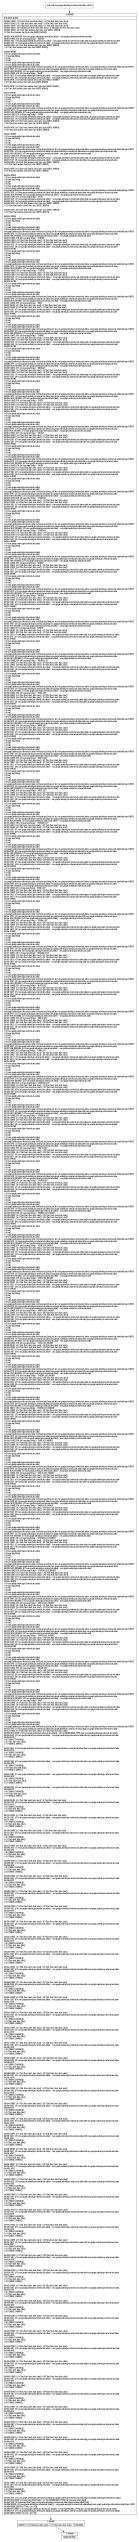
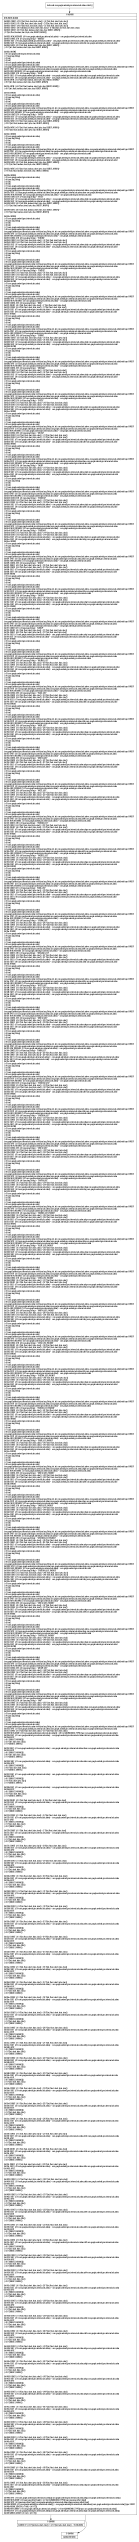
(60, 2529) -> (86, 2525)
